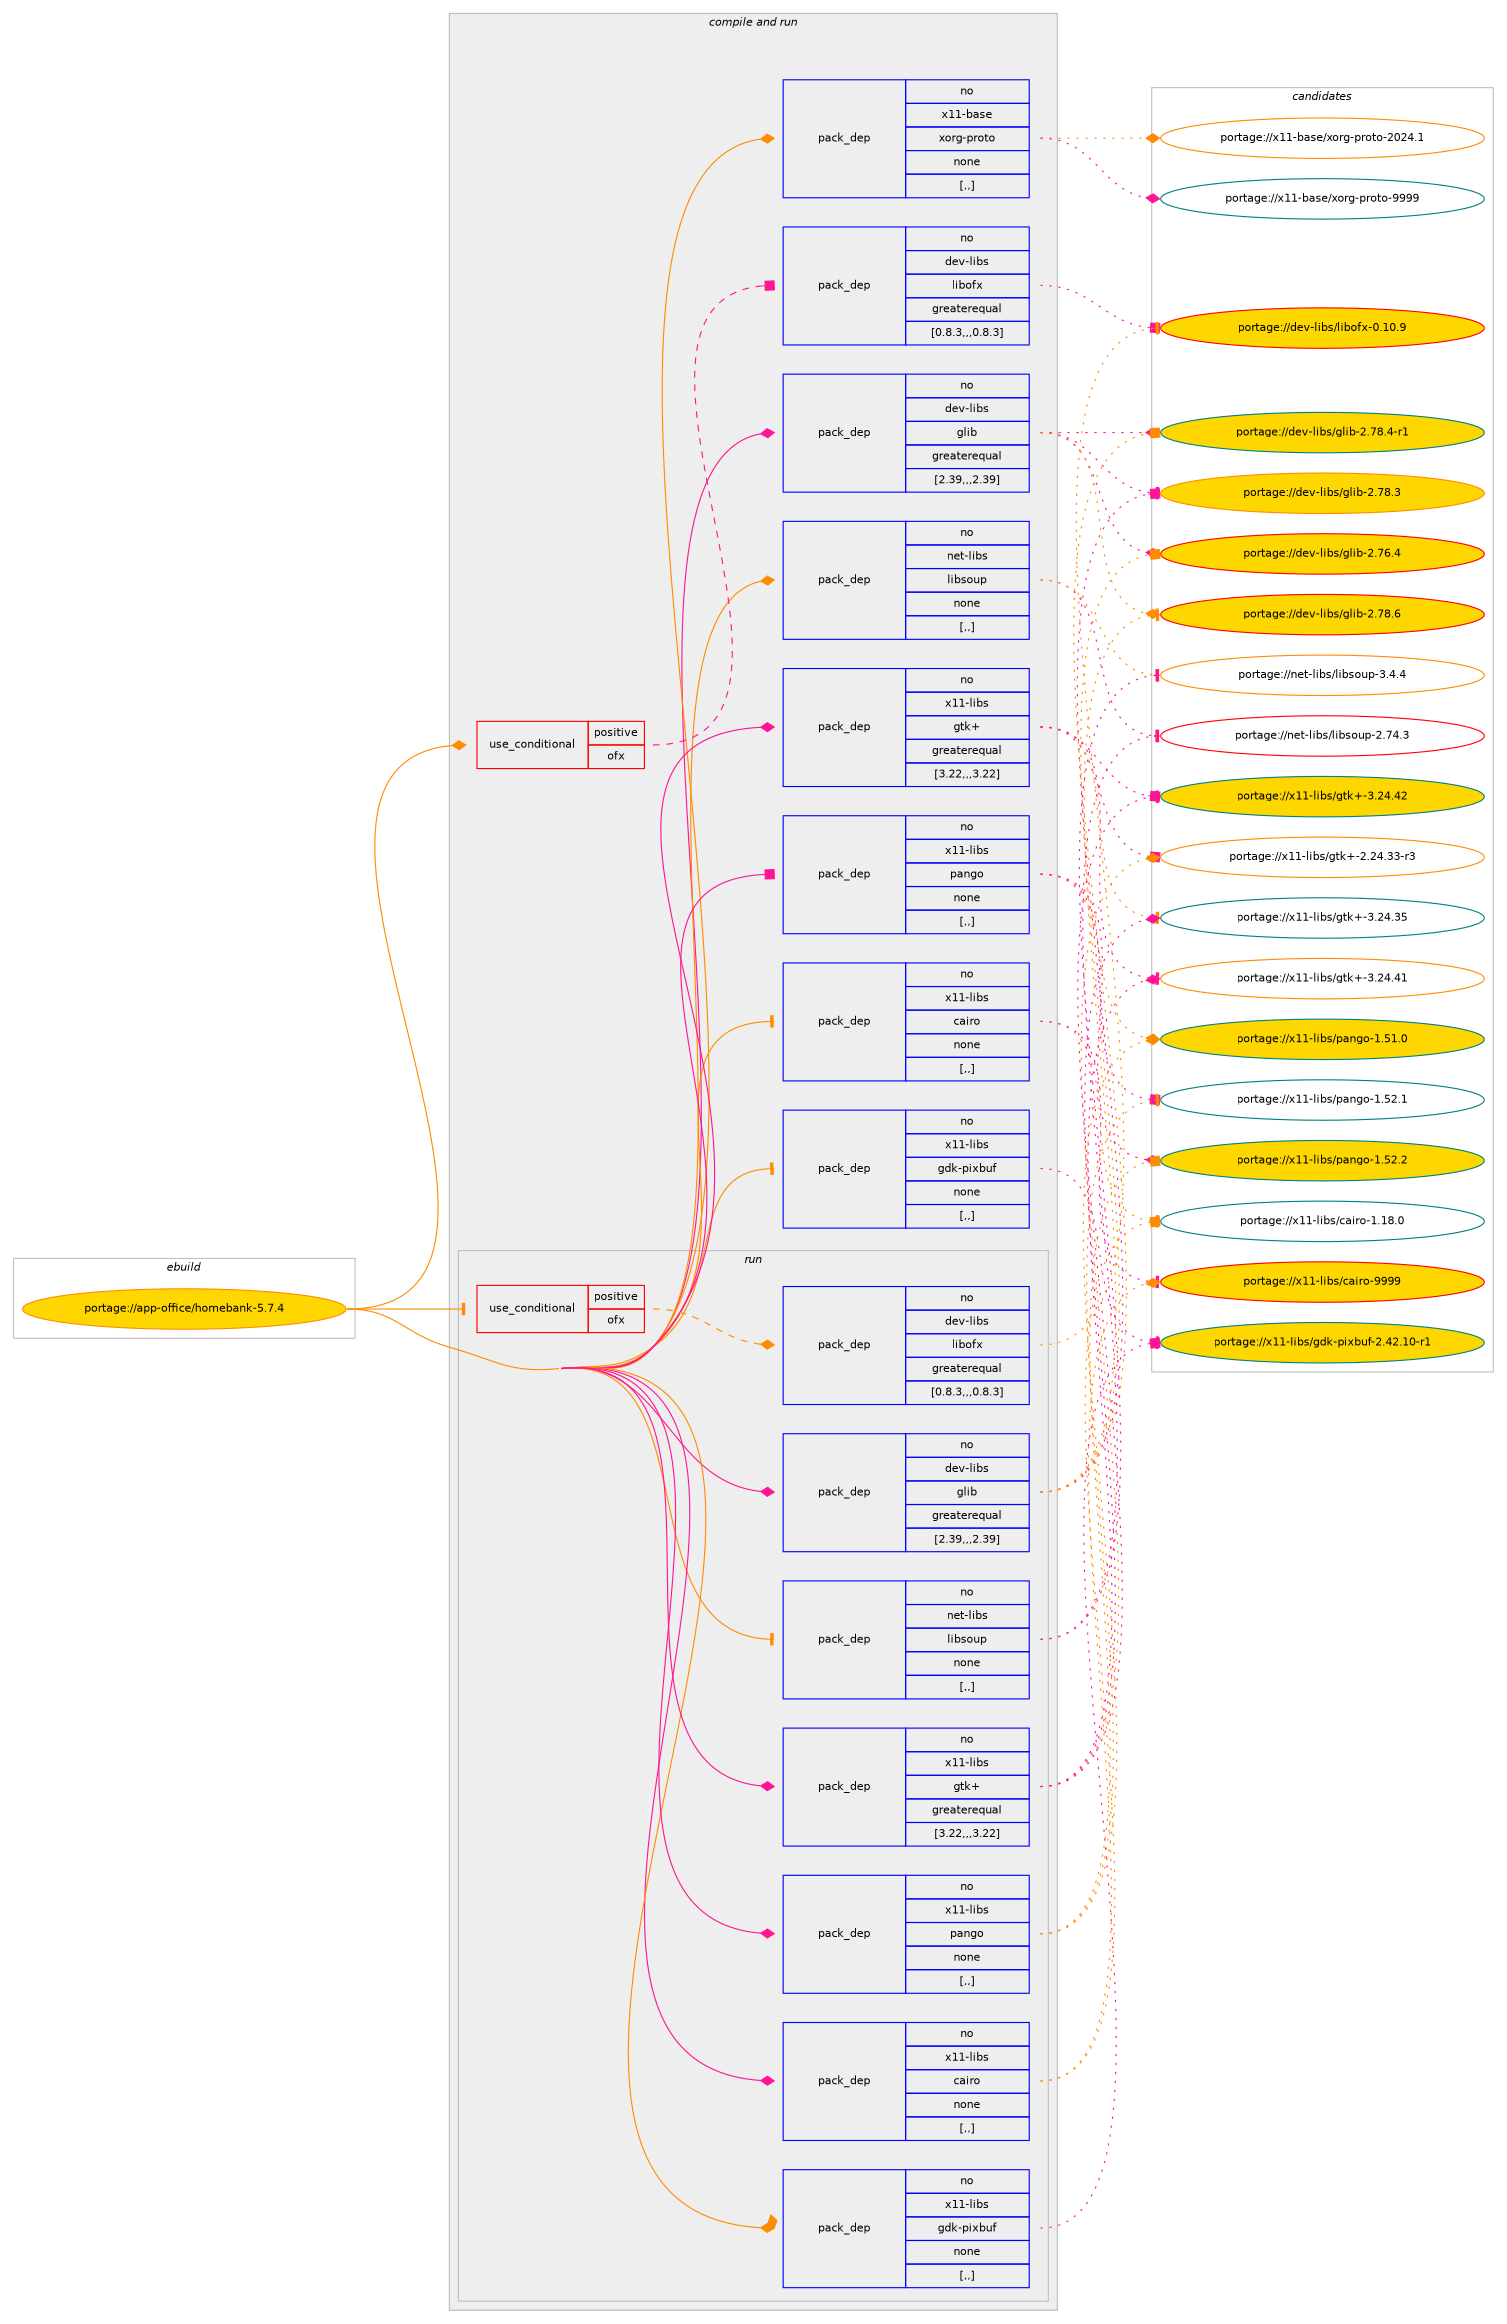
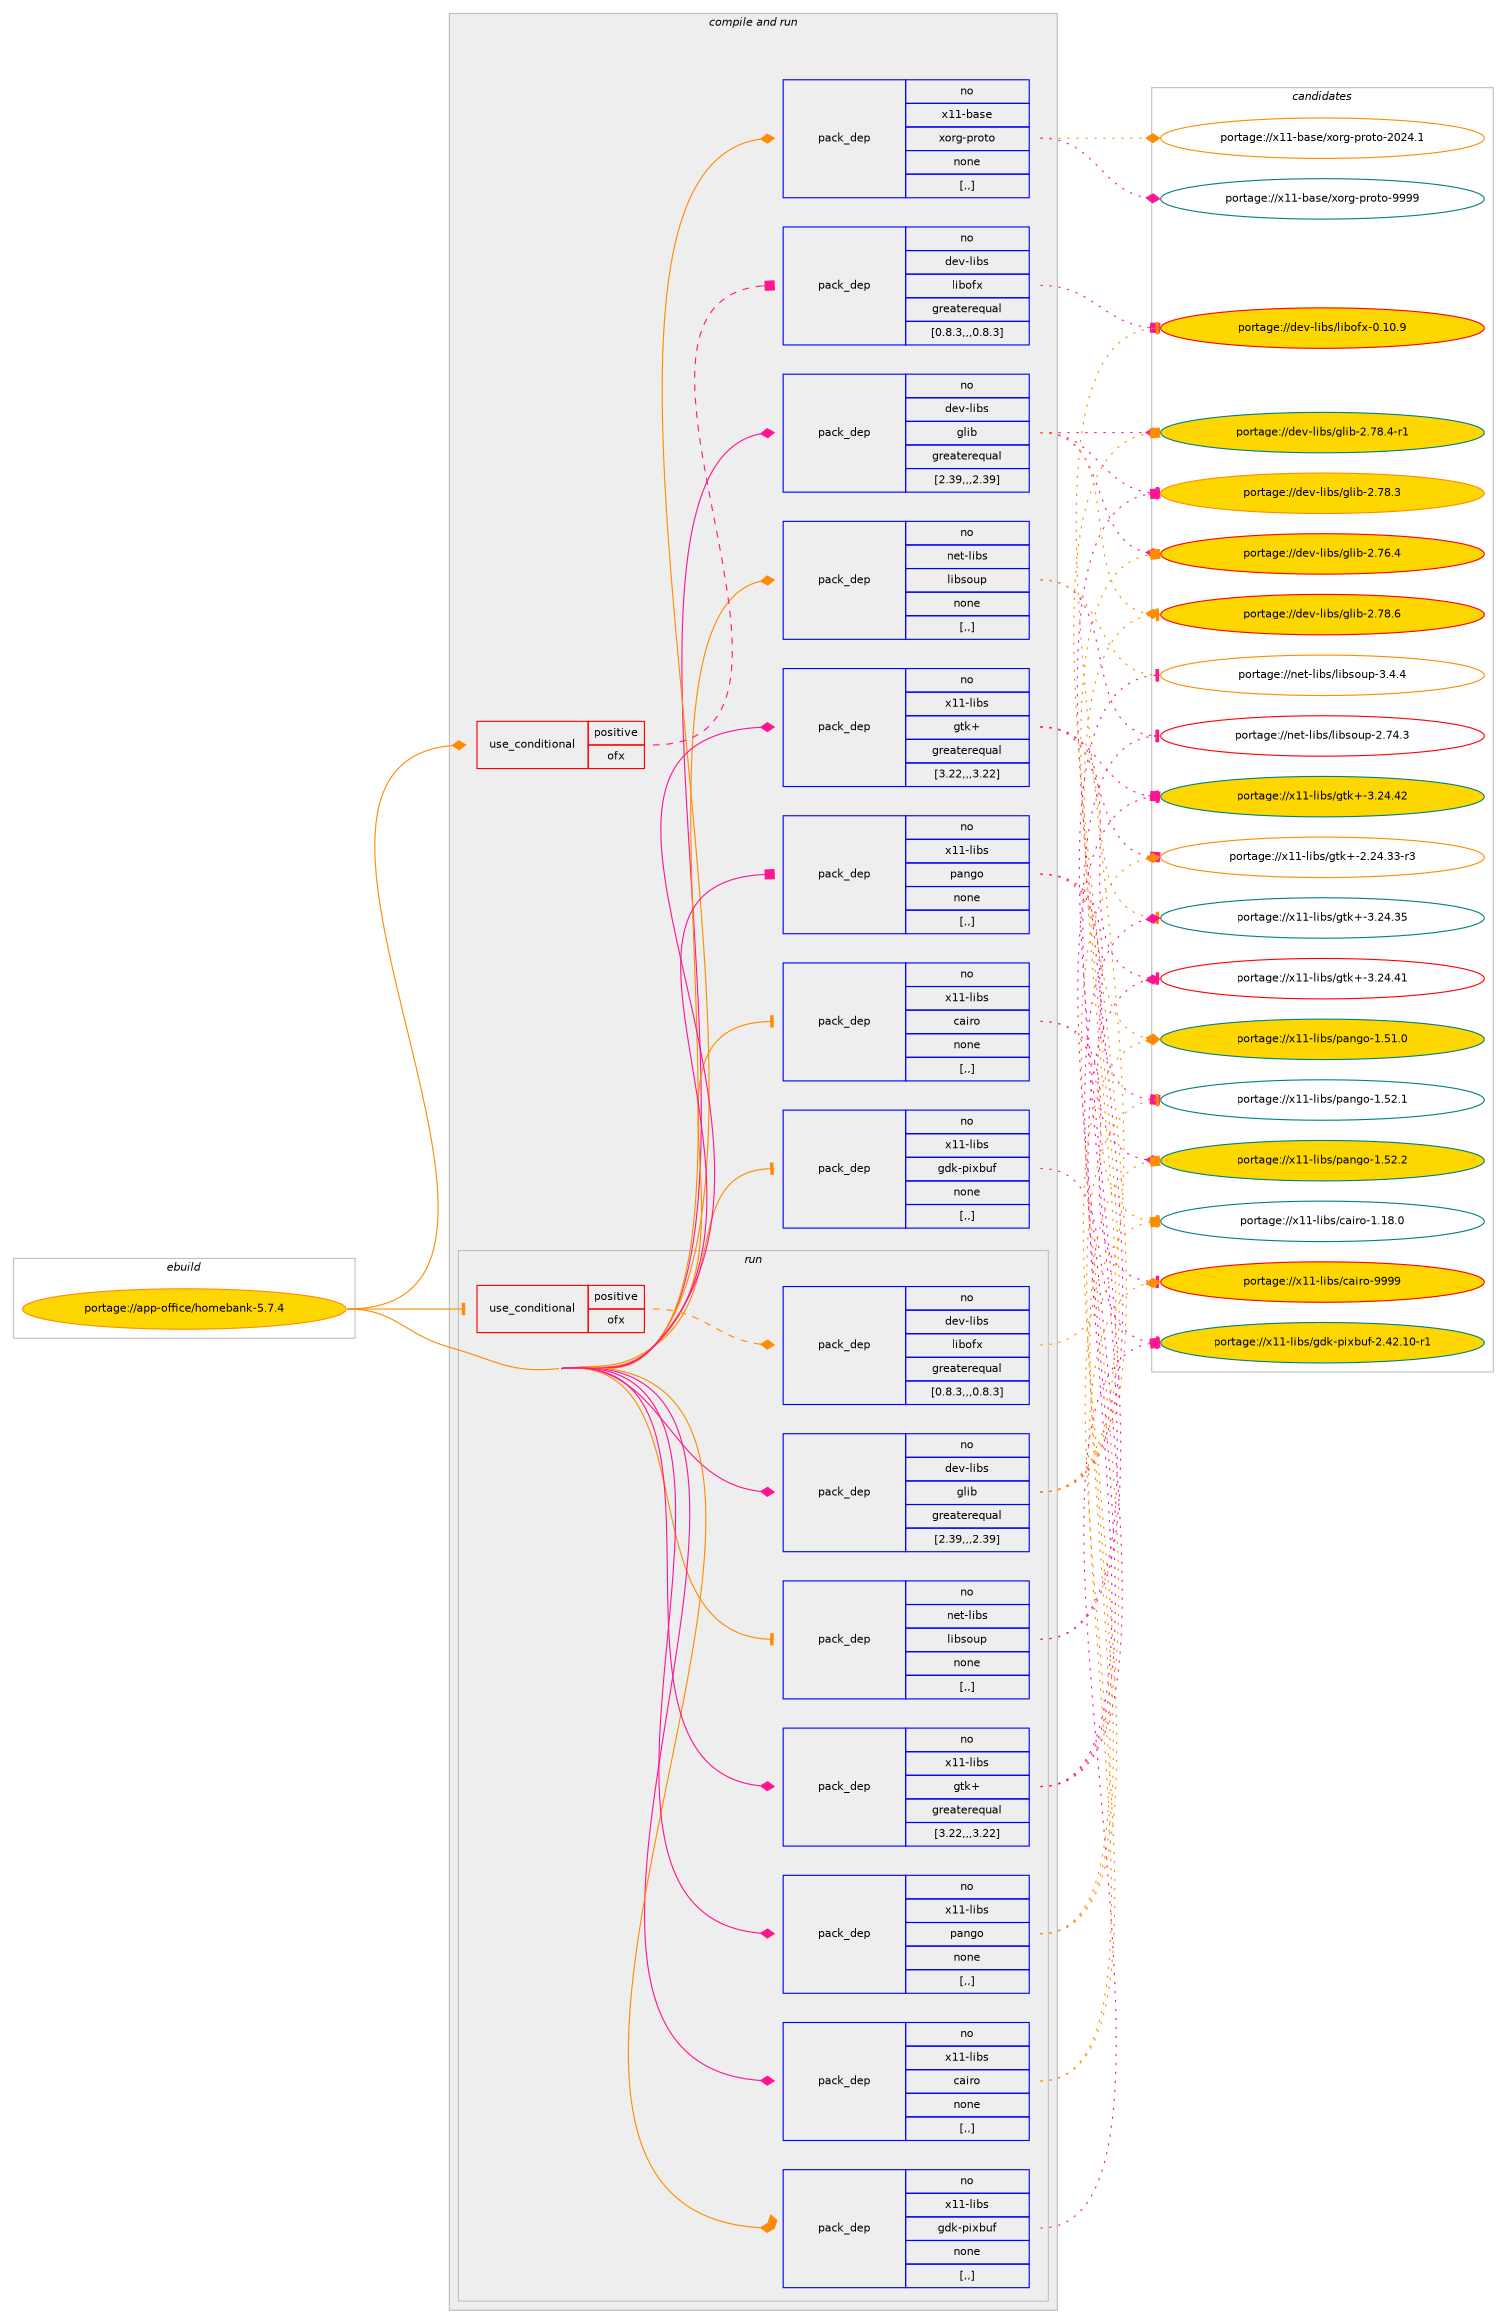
(1322, 979) -> (1322, 979)
